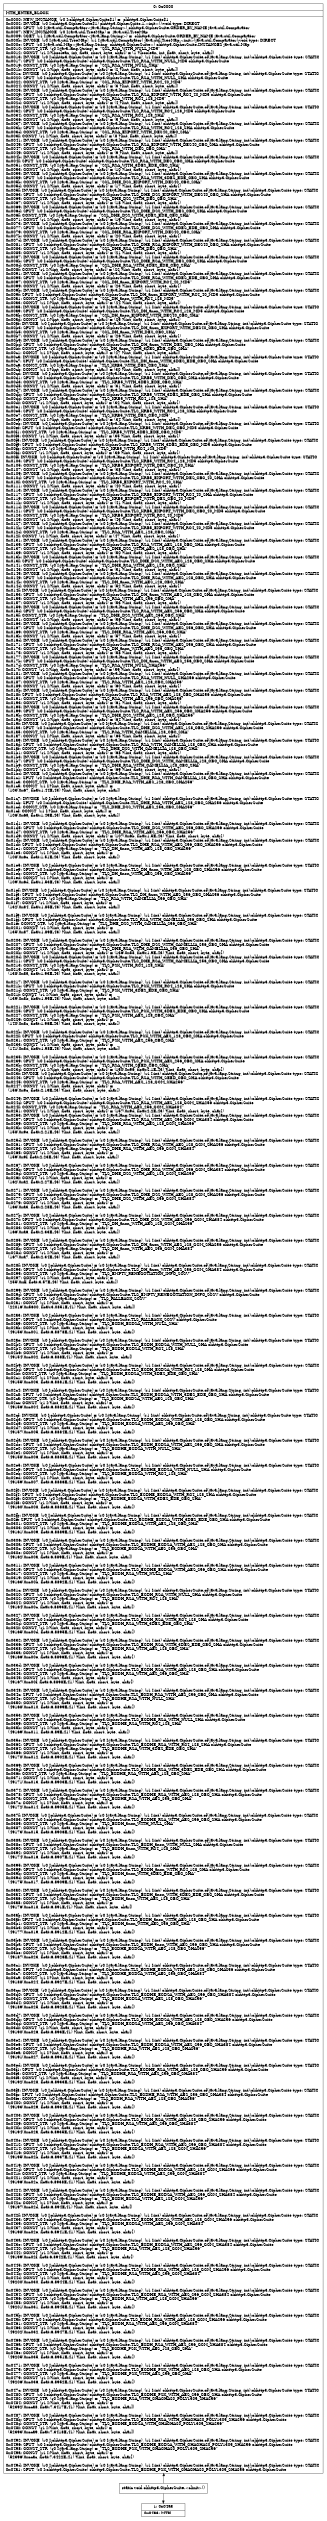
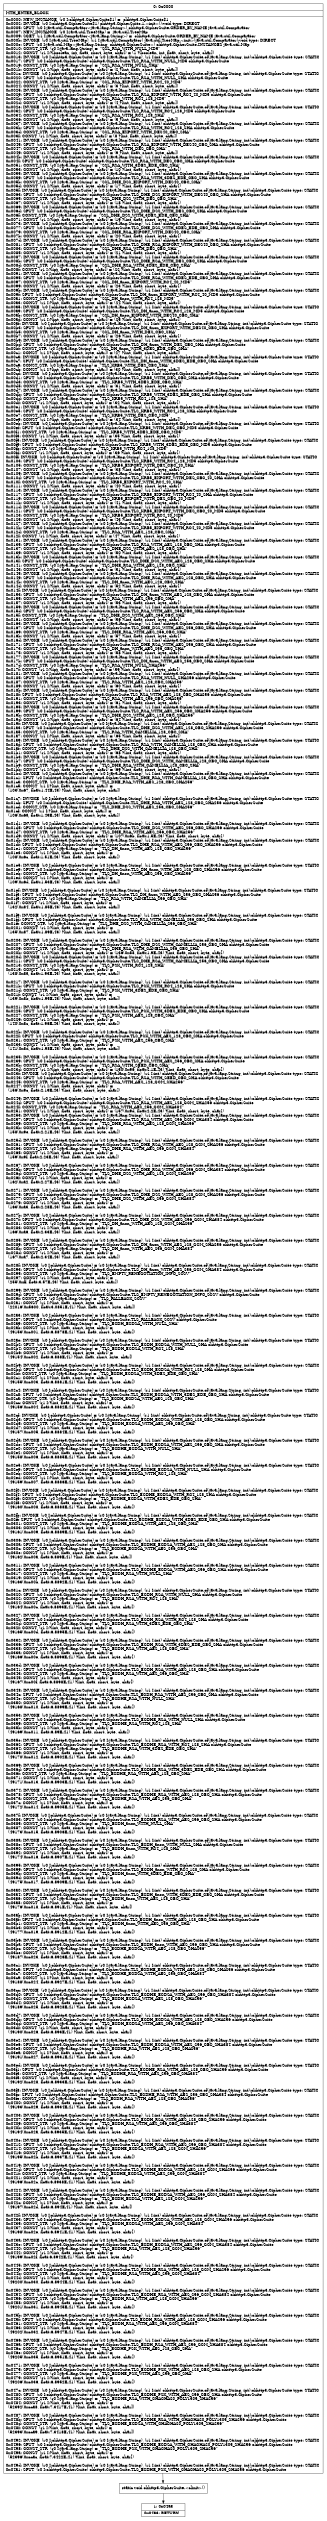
(164, 2480) -> (163, 2477)
(159, 2513) -> (163, 2513)
